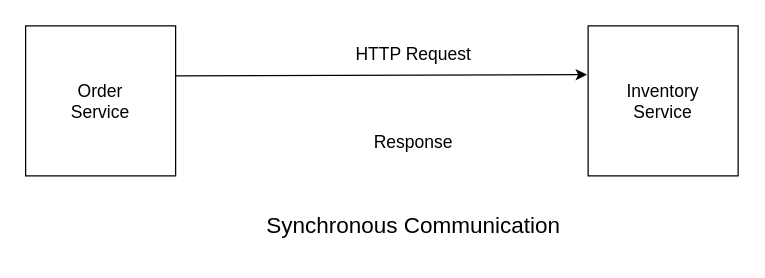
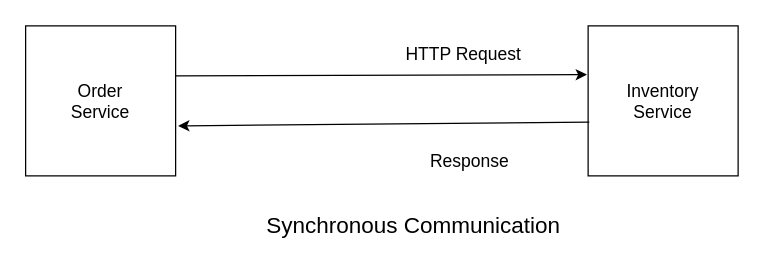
(413, 54) -> (463, 54)
none -> (387, 124)
(413, 142) -> (469, 161)
